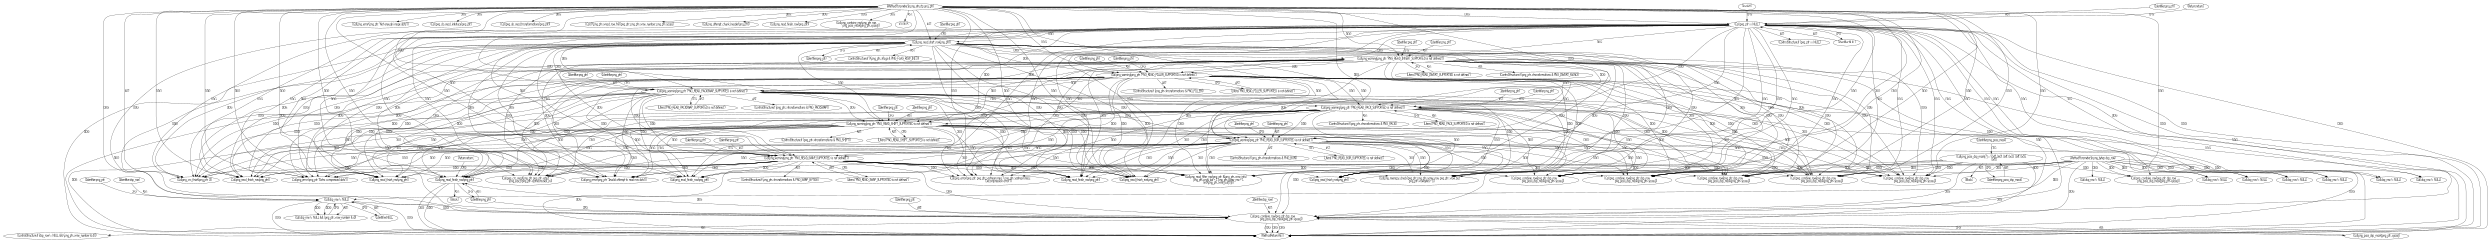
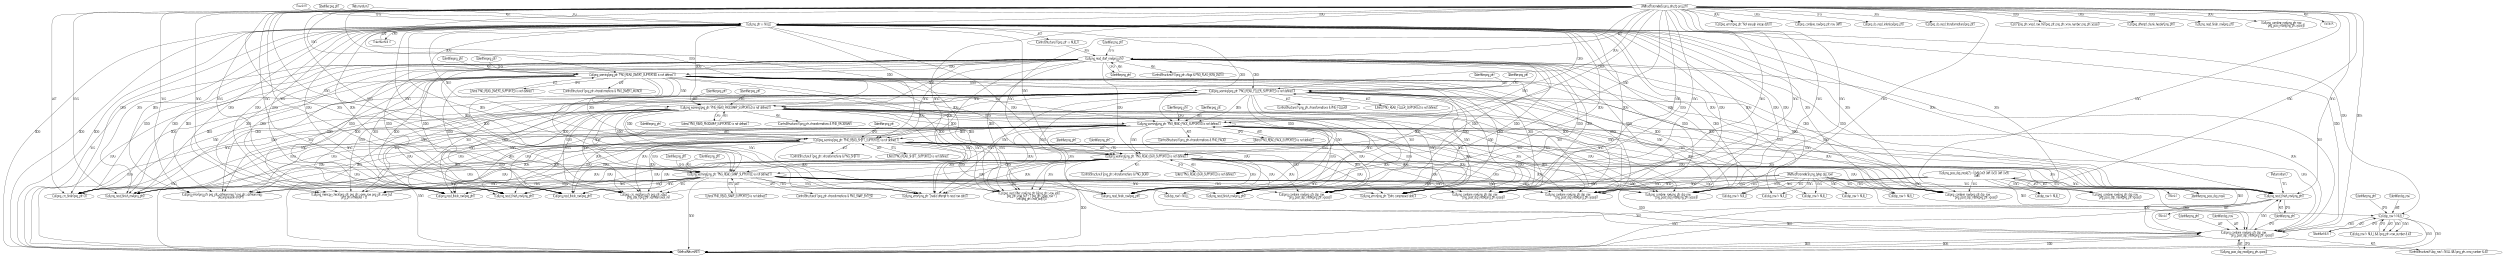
(480, 15) -> (1820, 15)
none -> (1818, 25)
(1343, 27) -> (1080, 51)
(1991, 141) -> none
